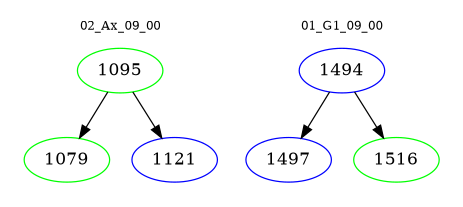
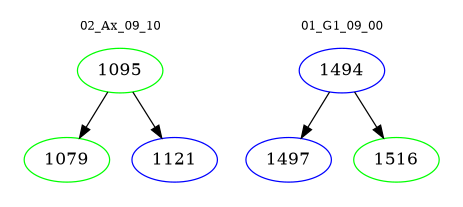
(121, 27) -> (121, 27)
